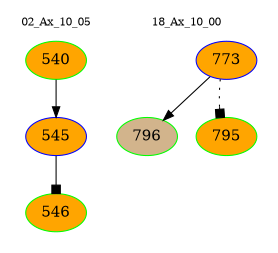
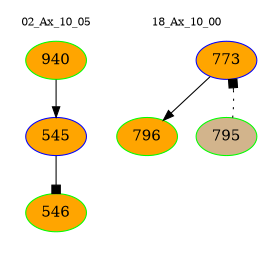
(56, 60) -> (56, 60)
(219, 93) -> (234, 104)
(147, 137) -> (147, 137)
(226, 137) -> (226, 137)
